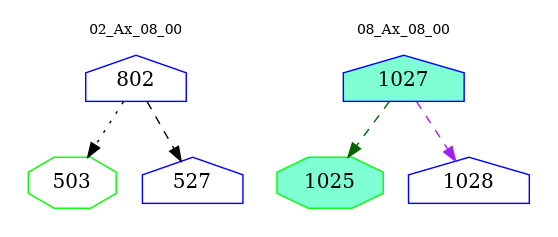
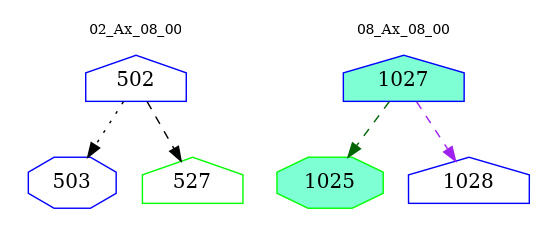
(136, 81) -> (136, 81)
(72, 183) -> (72, 183)
(193, 183) -> (193, 183)
